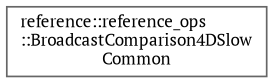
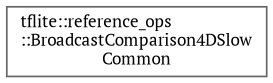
(137, 42) -> (137, 42)
